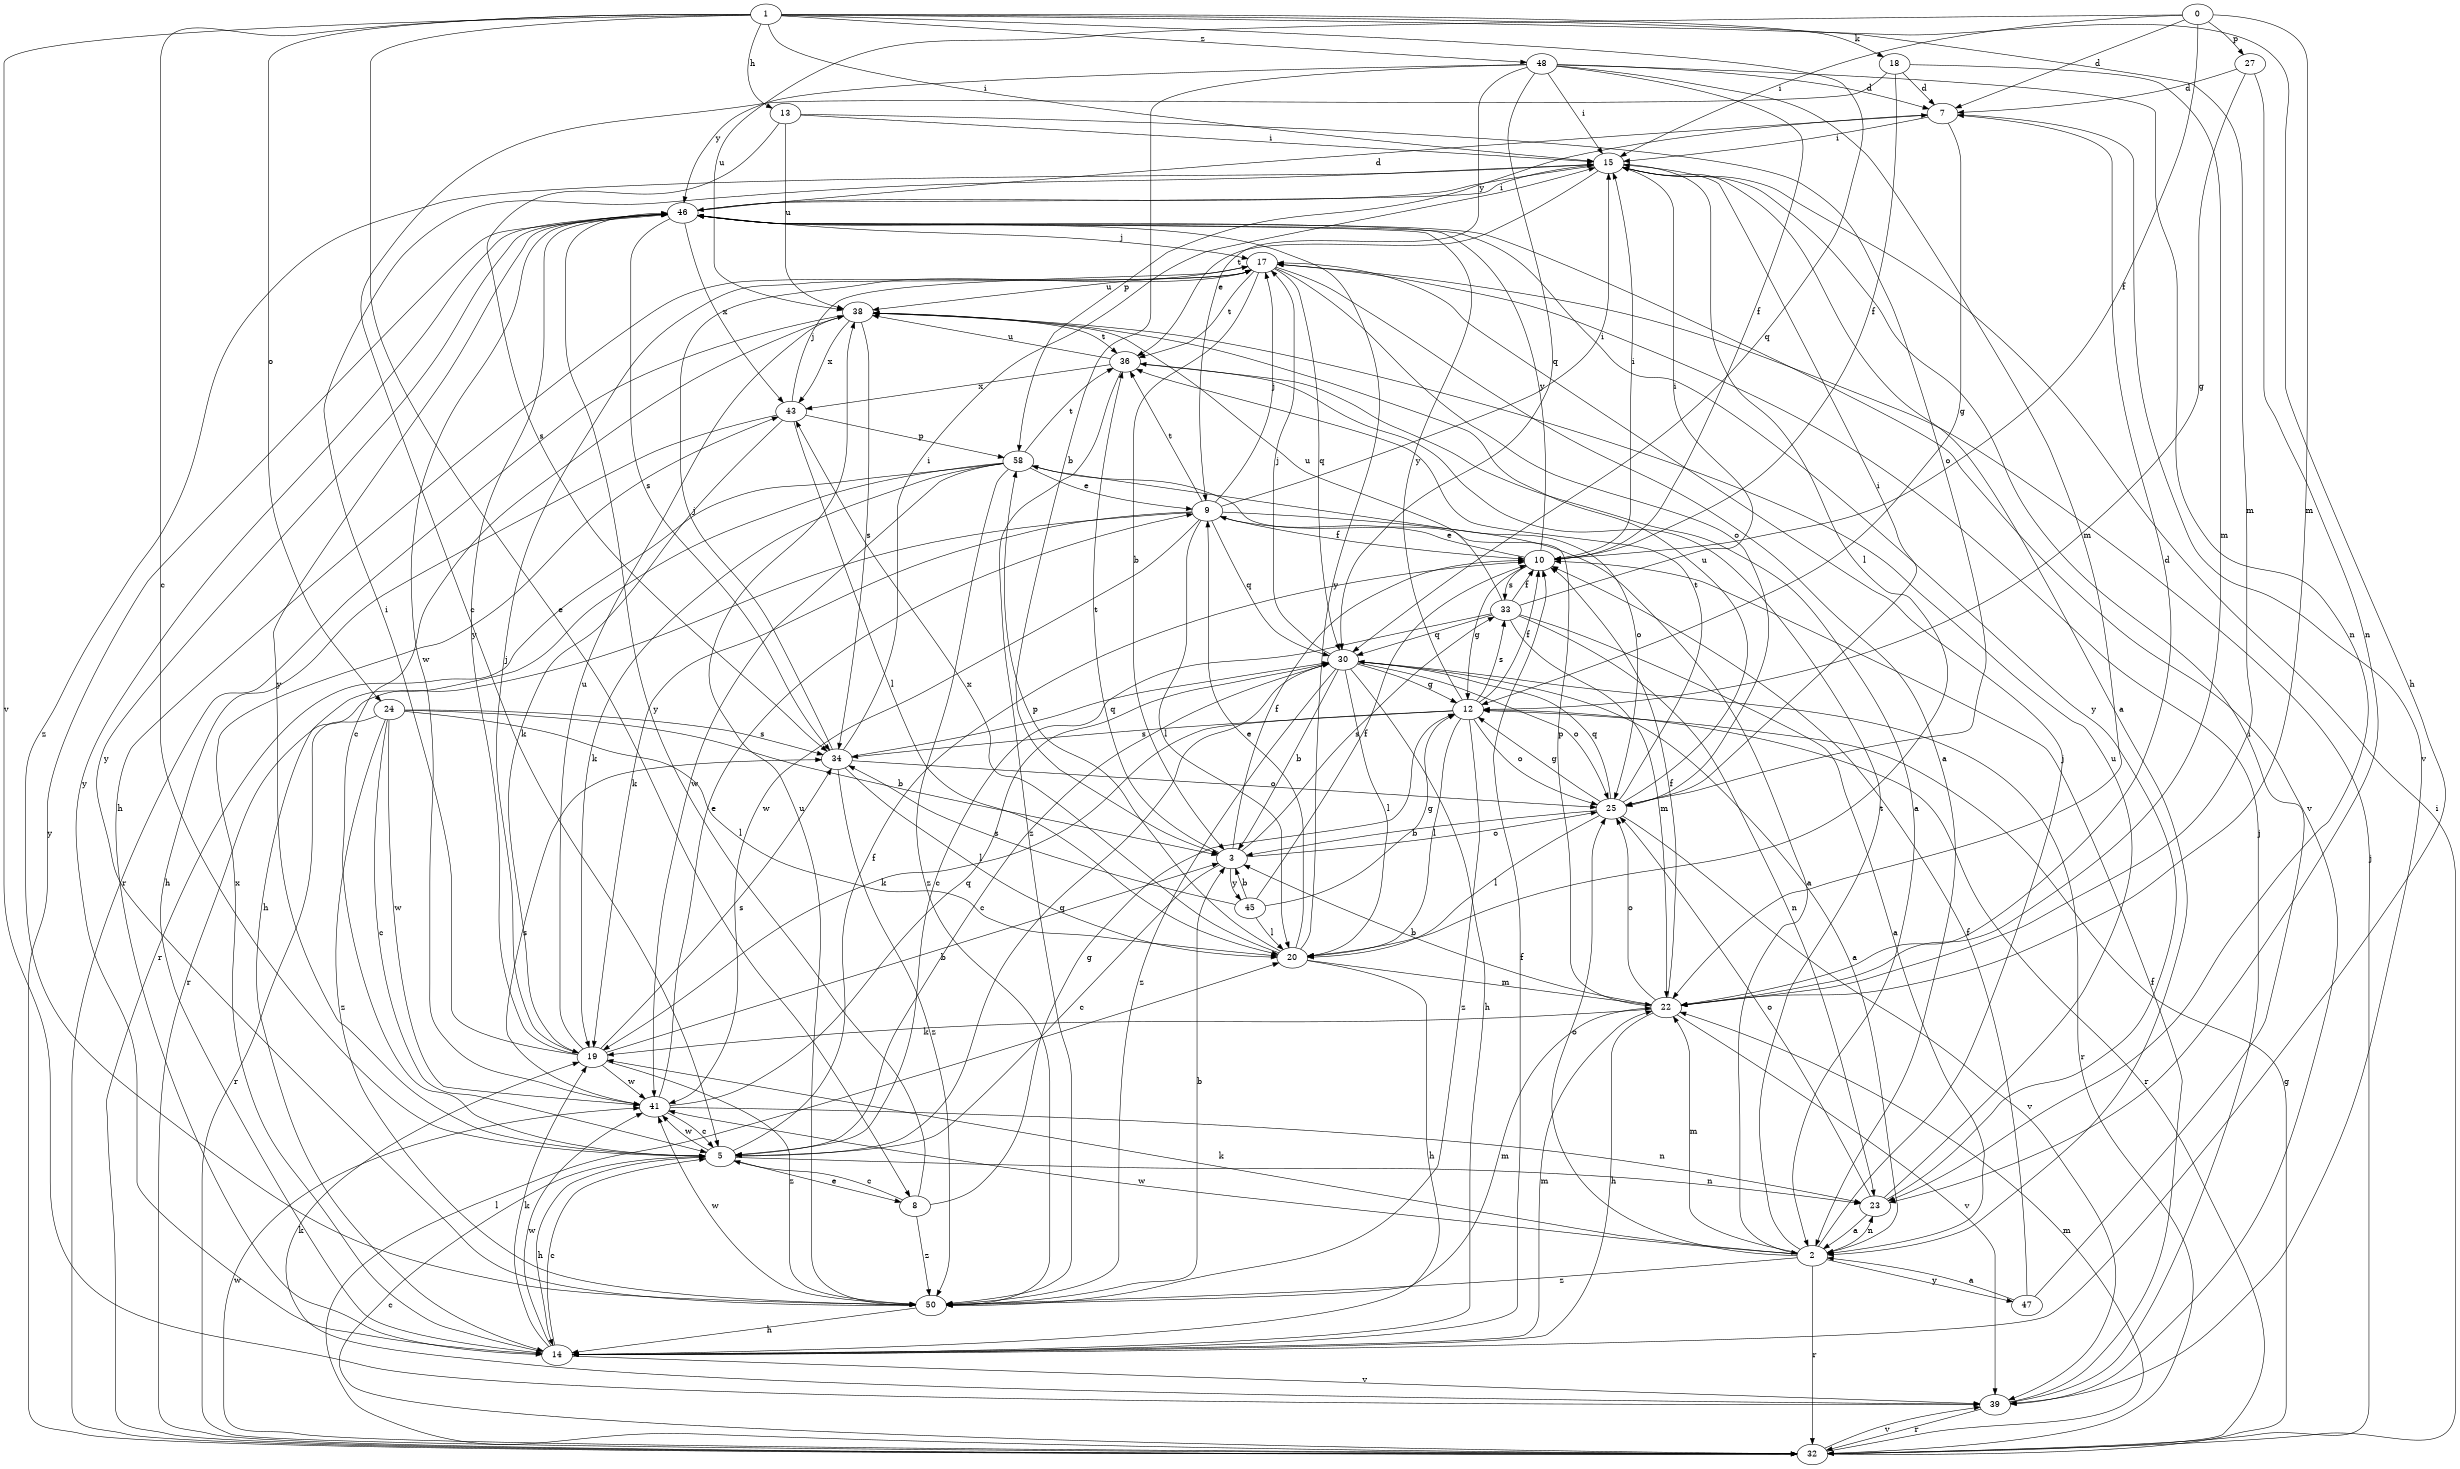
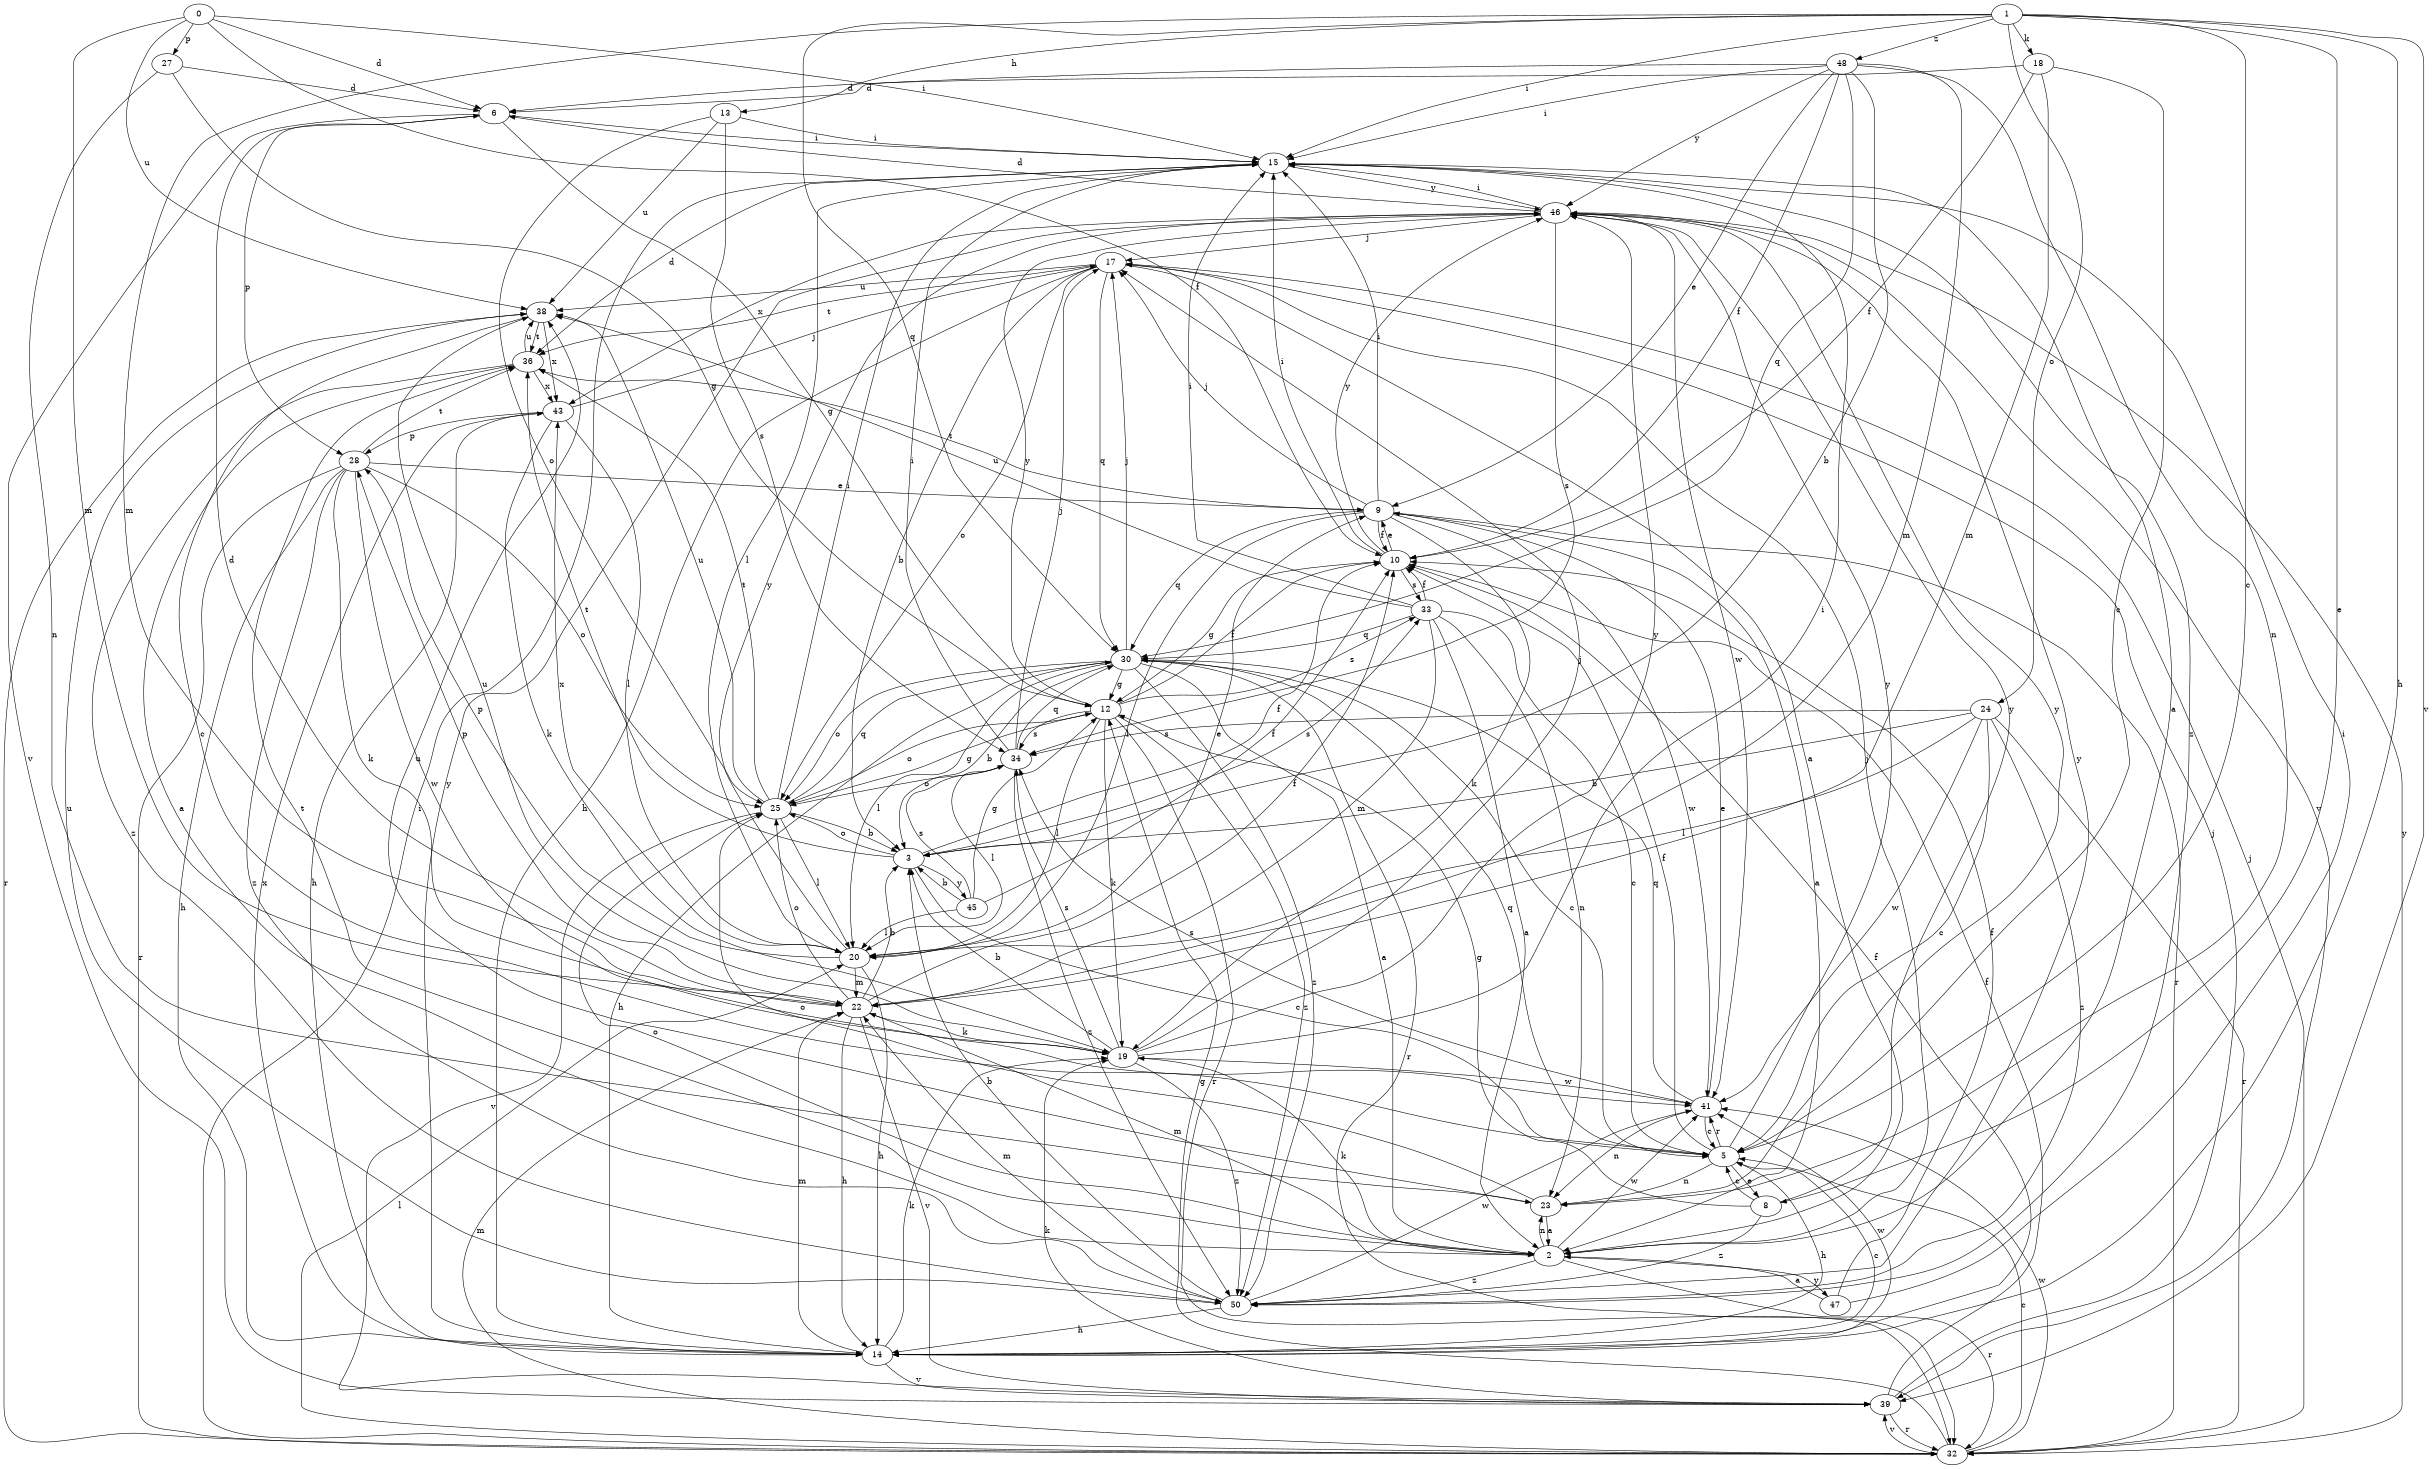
(1943, 114) -> (494, 114)
(1240, 263) -> (672, 263)
(1018, 461) -> (354, 461)
(866, 533) -> none
(689, 1132) -> (1718, 1132)
